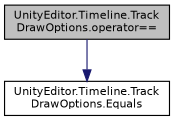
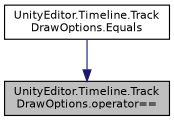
(87, 54) -> (87, 54)
